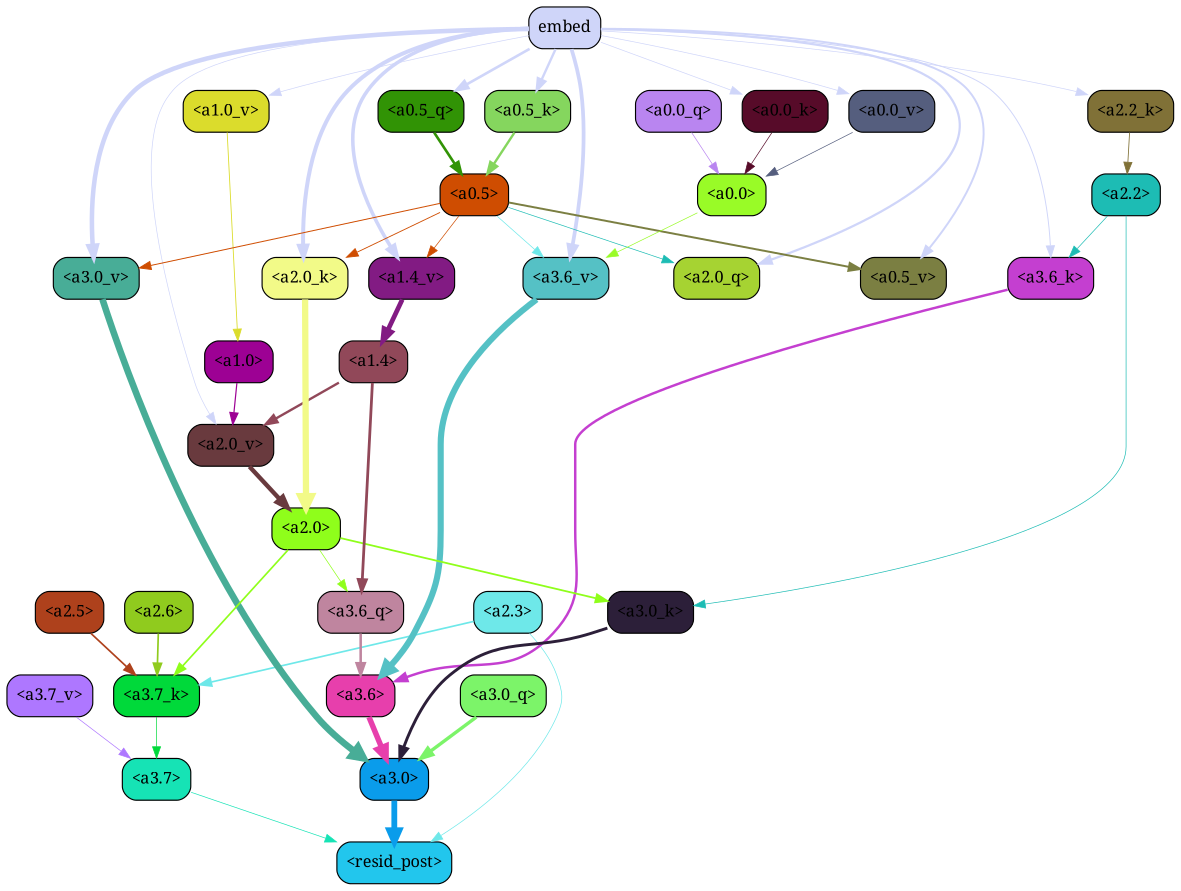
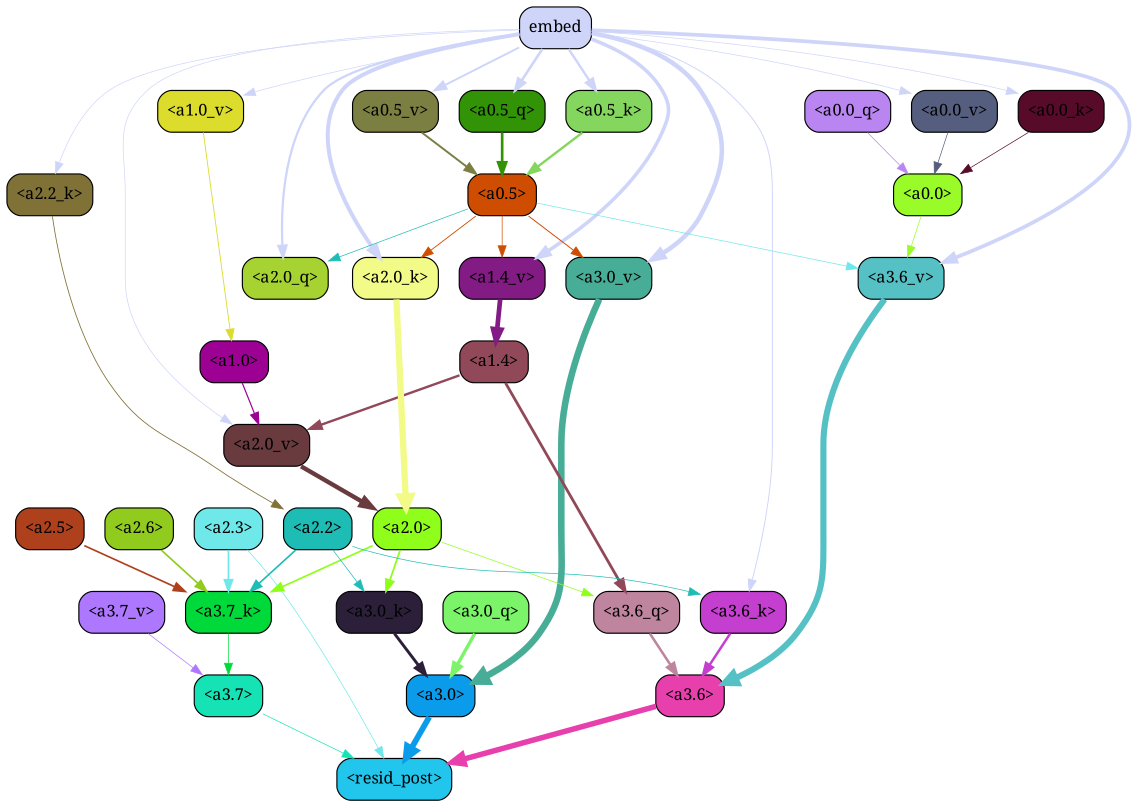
(679, 235) -> (444, 150)
none -> (277, 567)
(375, 732) -> (560, 733)
